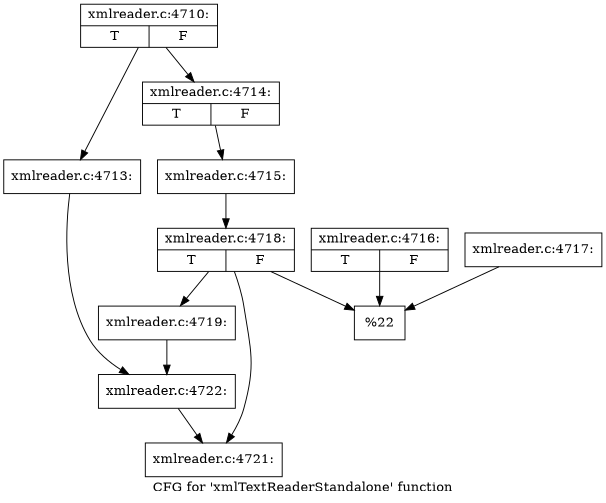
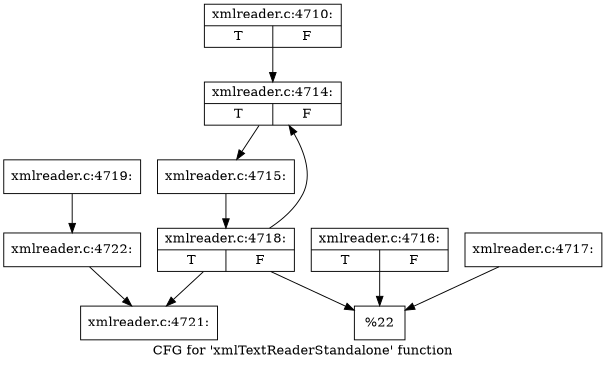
(72, 177) -> none
(197, 285) -> (306, 187)
